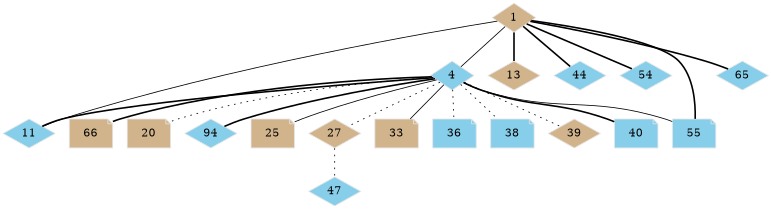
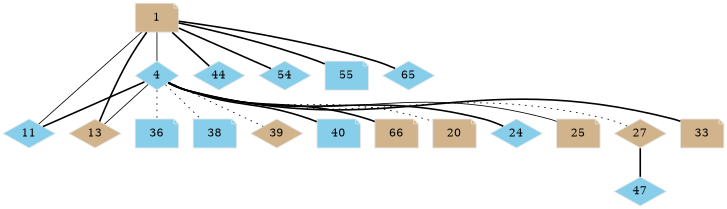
(514, 18) -> (157, 18)
(427, 102) -> (514, 100)
(578, 105) -> (126, 104)
(211, 133) -> (516, 133)
(335, 163) -> (640, 163)
